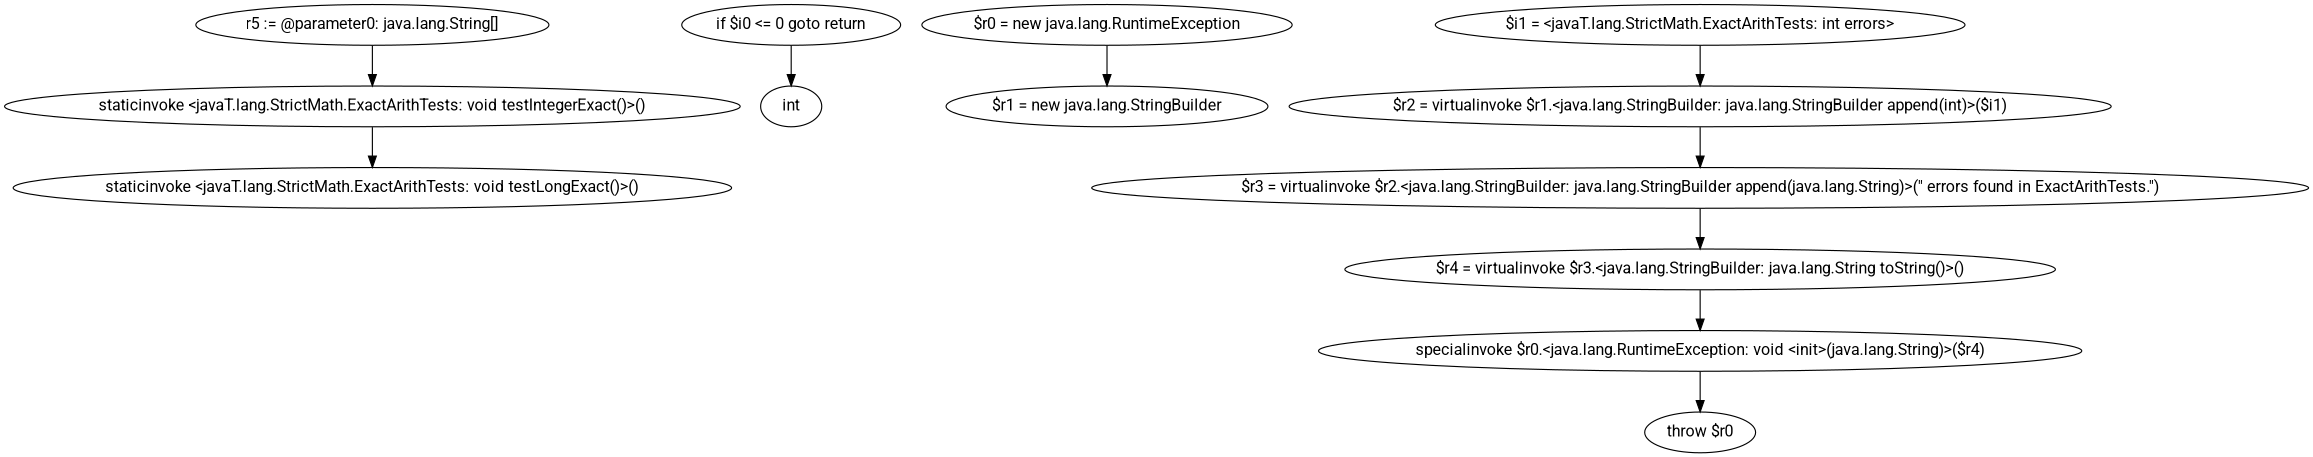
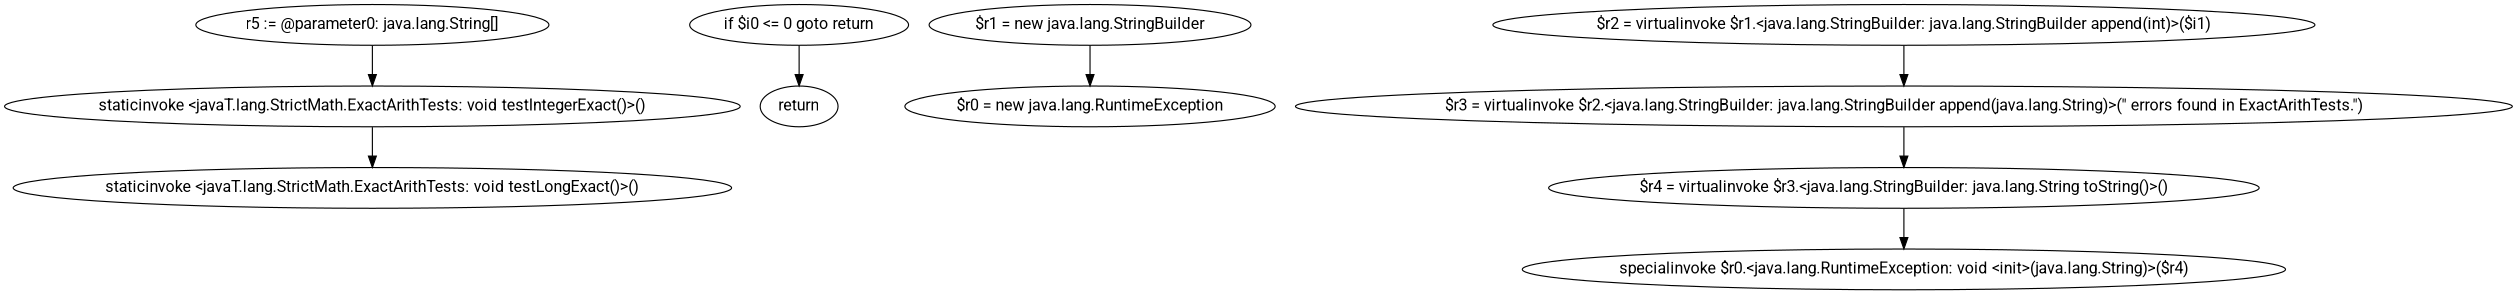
(1700, 25) -> none
(1107, 60) -> (1090, 60)
(791, 106) -> (799, 106)
(1700, 432) -> none
